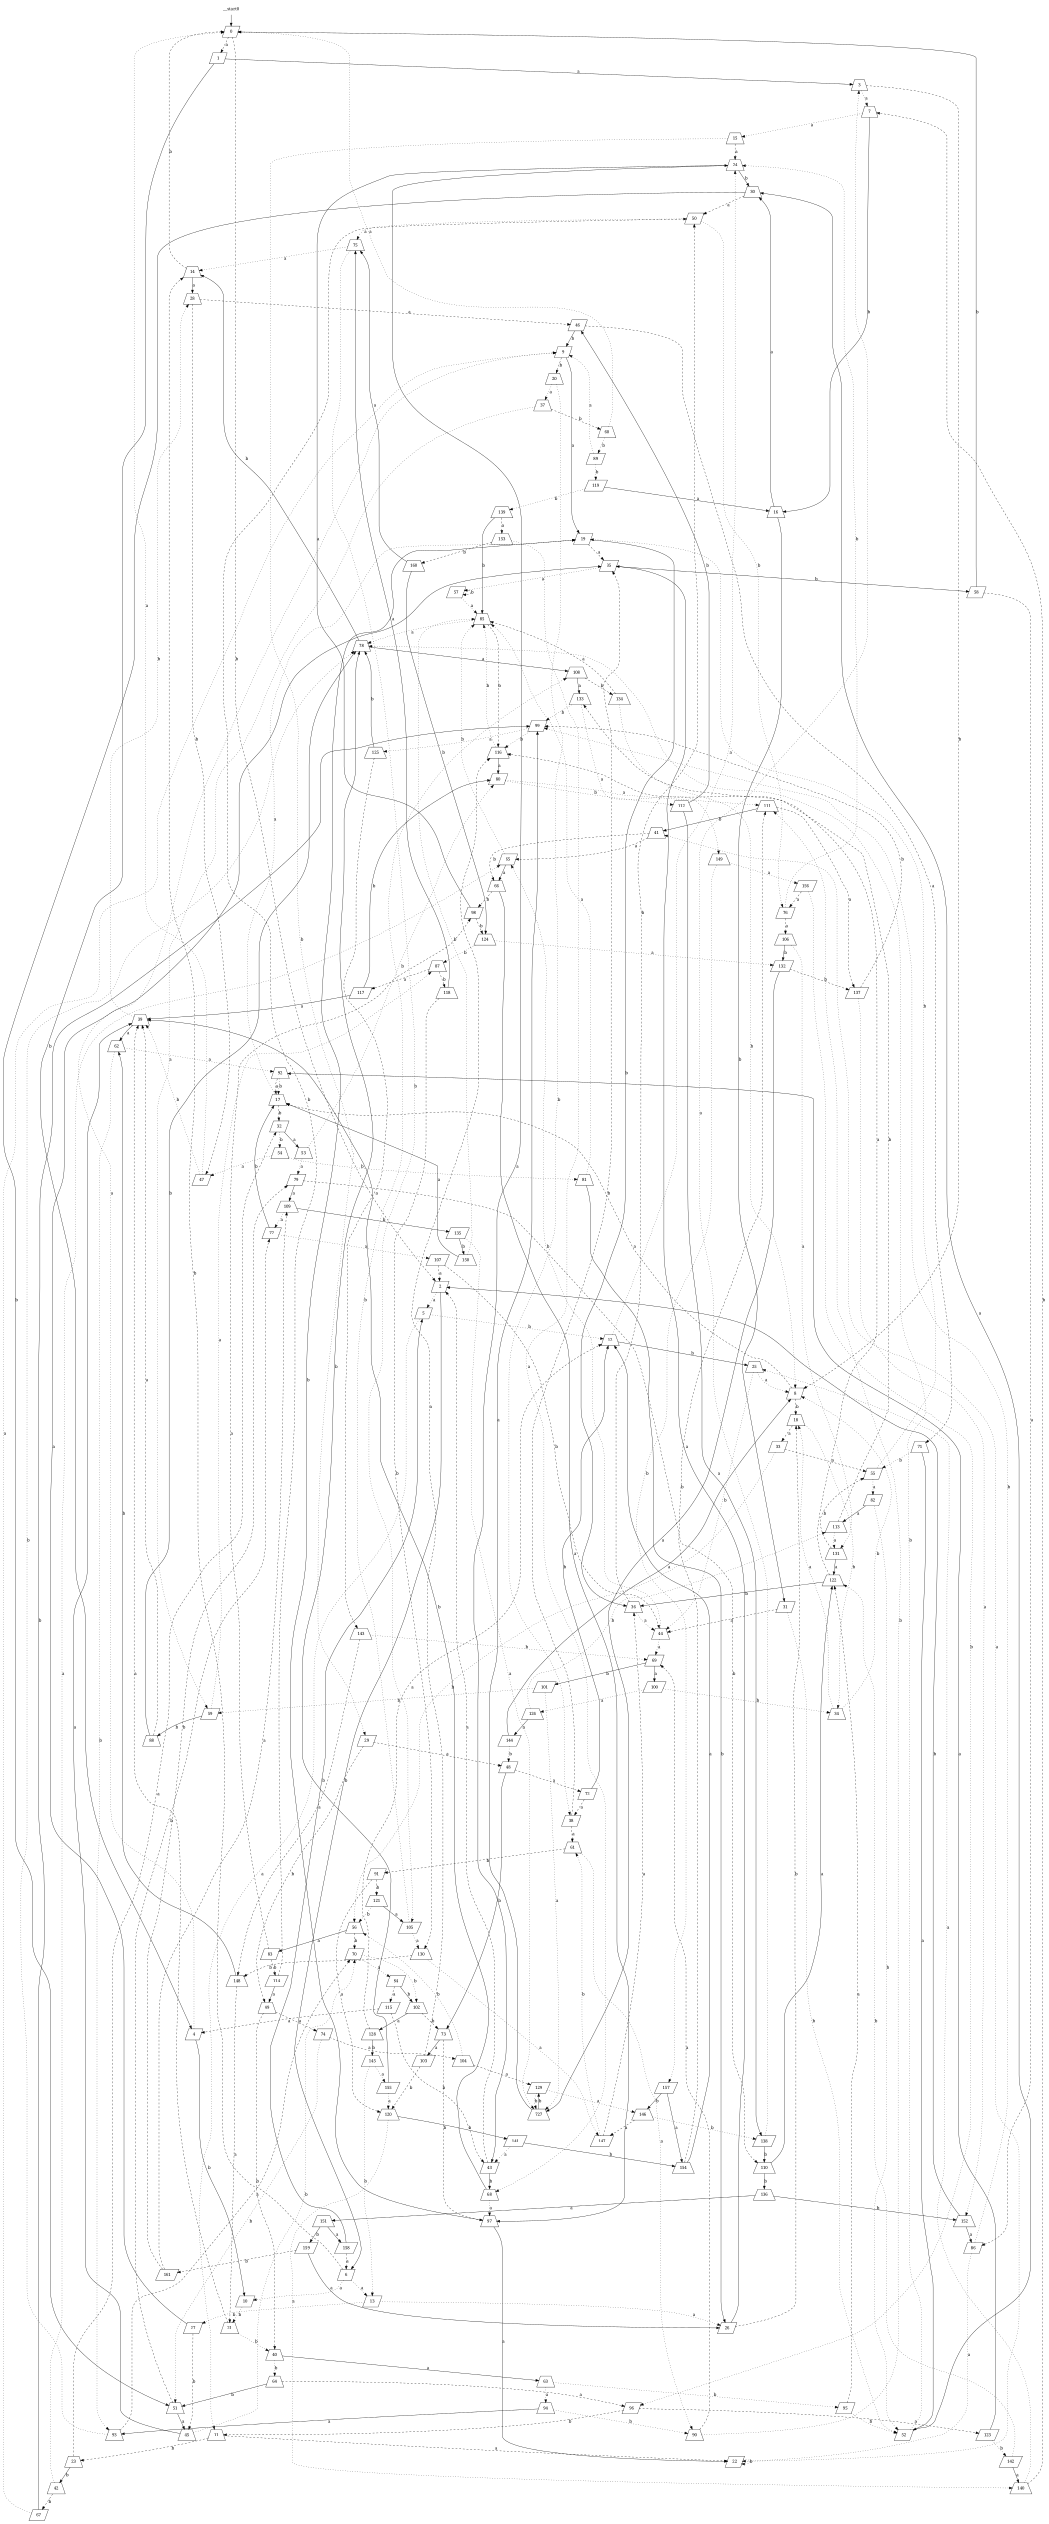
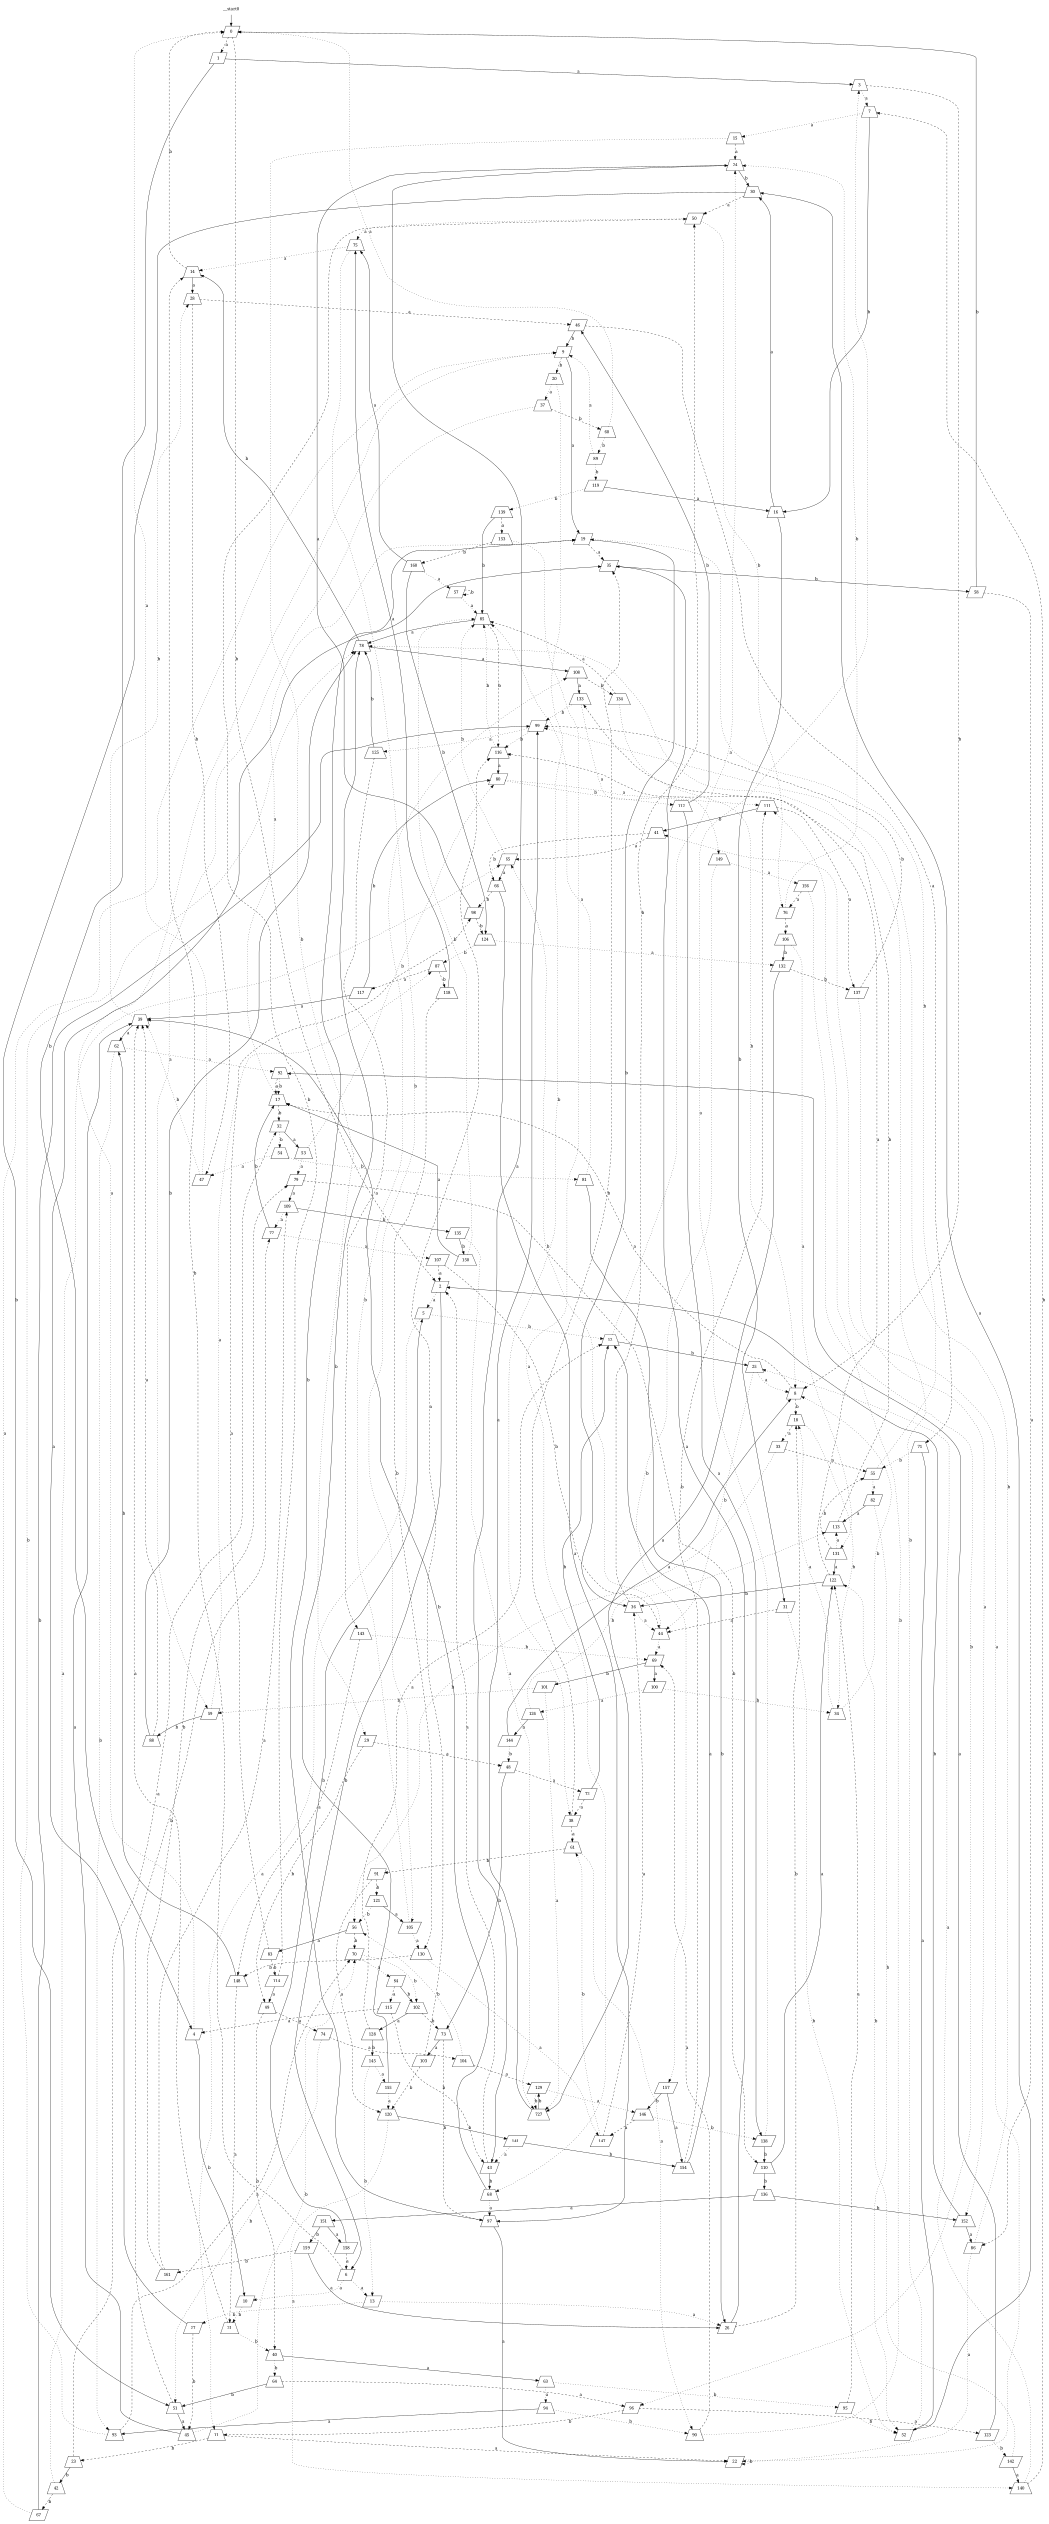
(534, 579) -> (435, 579)
(422, 628) -> (422, 628)
(834, 1539) -> (836, 1542)
